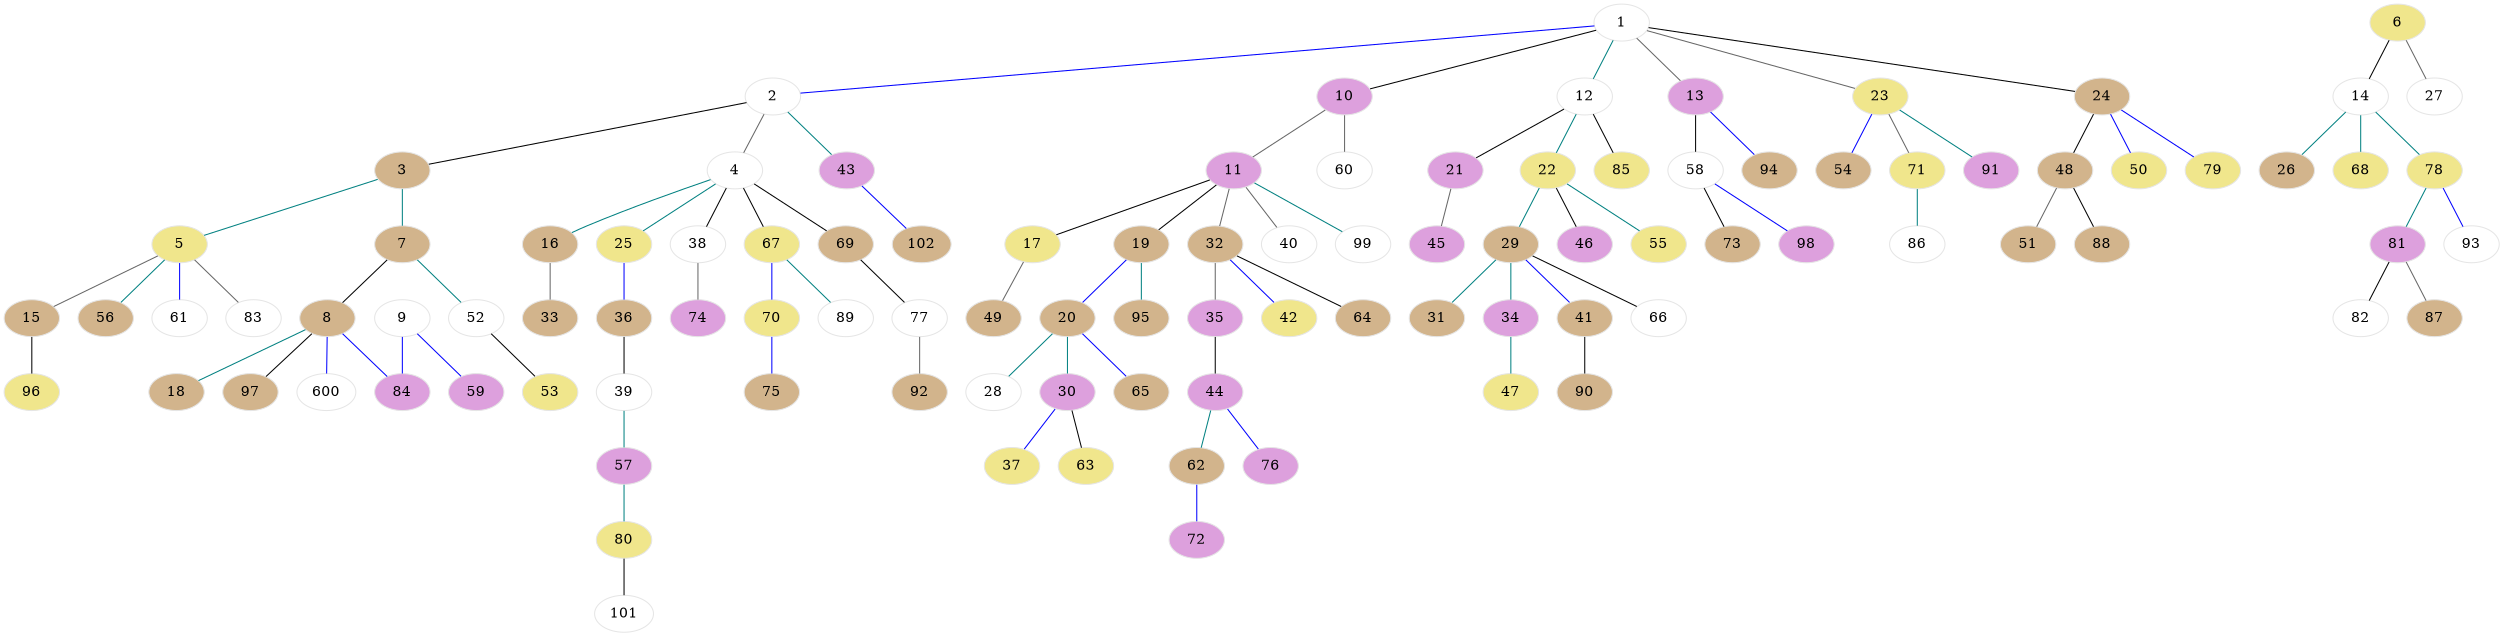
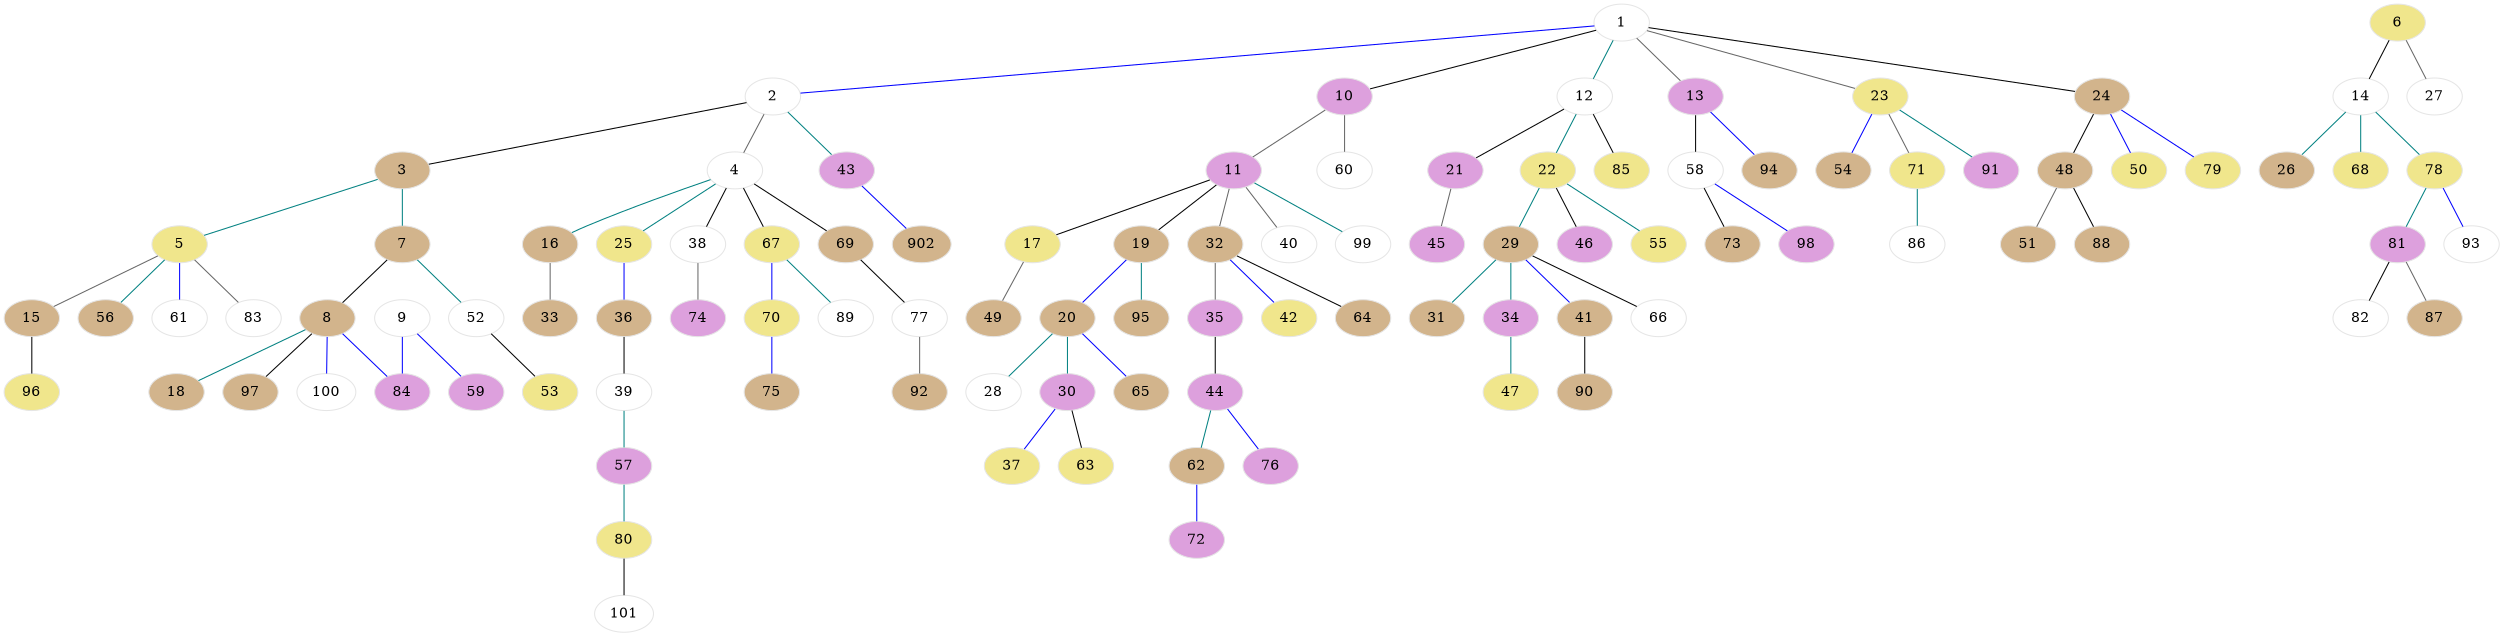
(922, 244) -> (922, 244)
(326, 392) -> (326, 392)
